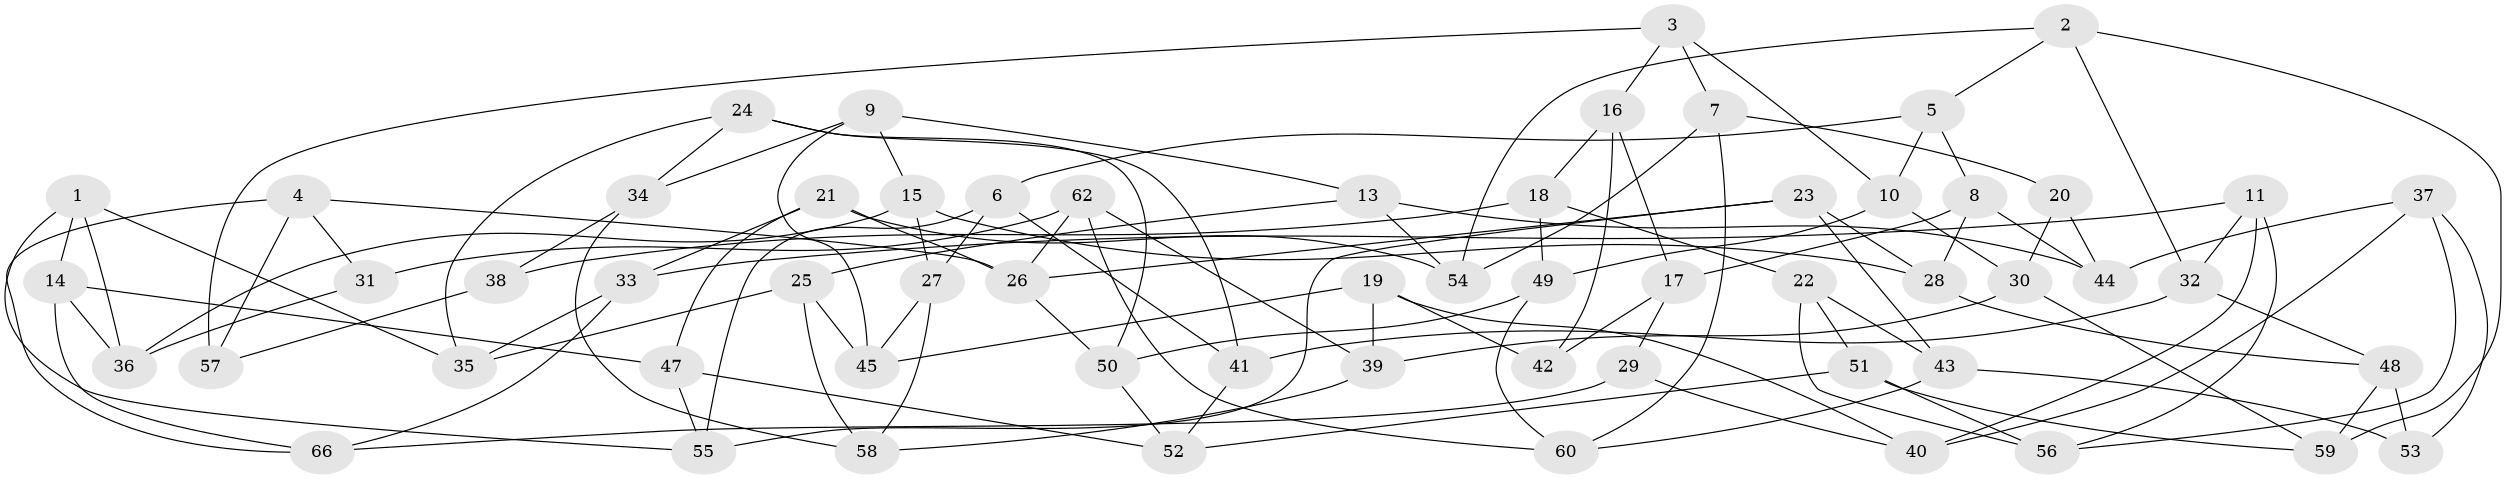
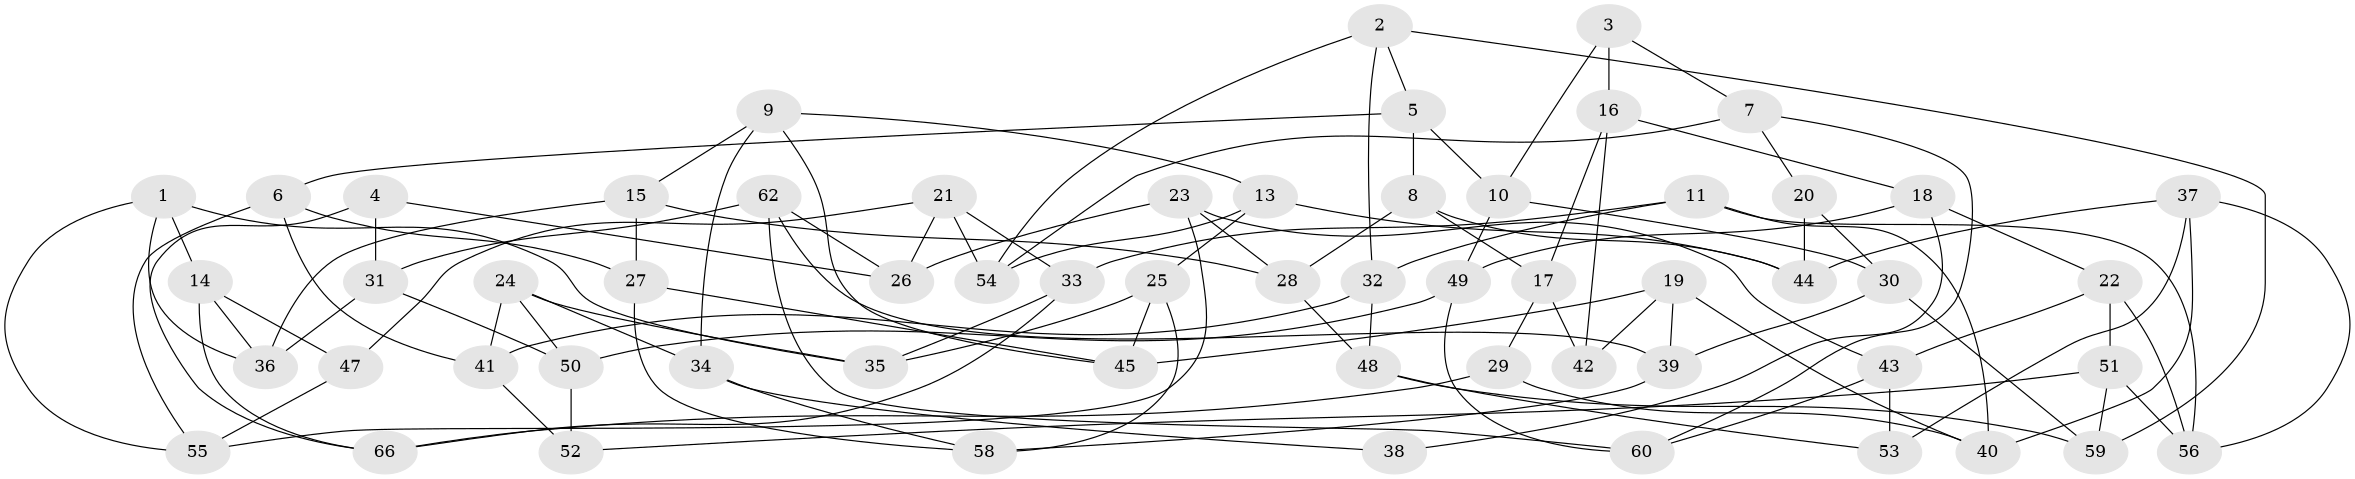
(1063, 325) -> (475, 323)
(211, 367) -> none
(923, 410) -> none
